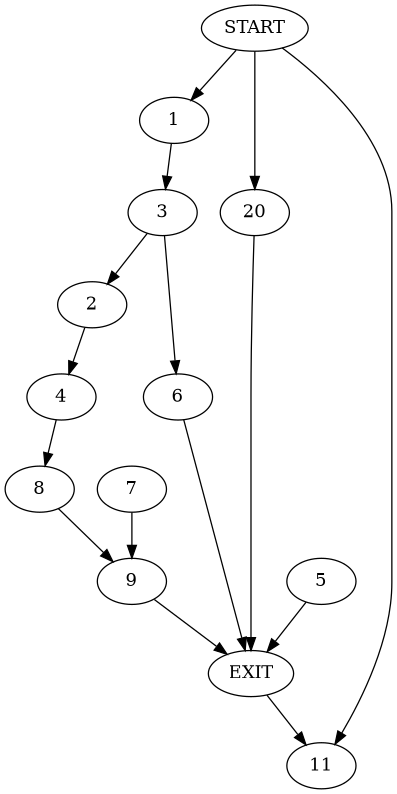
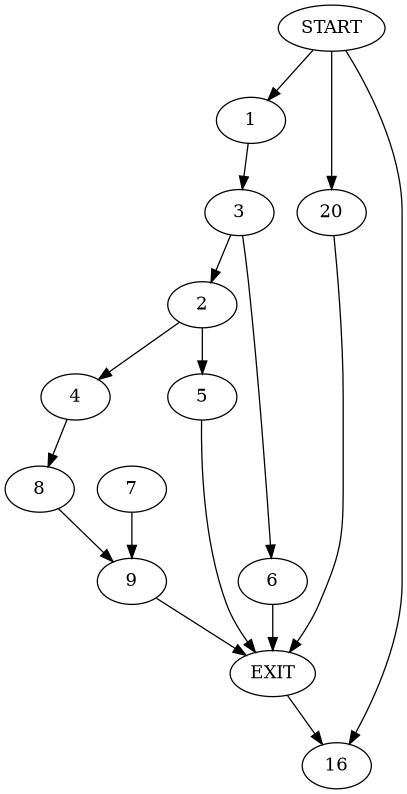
none -> (202, 345)
(321, 766) -> (337, 766)
